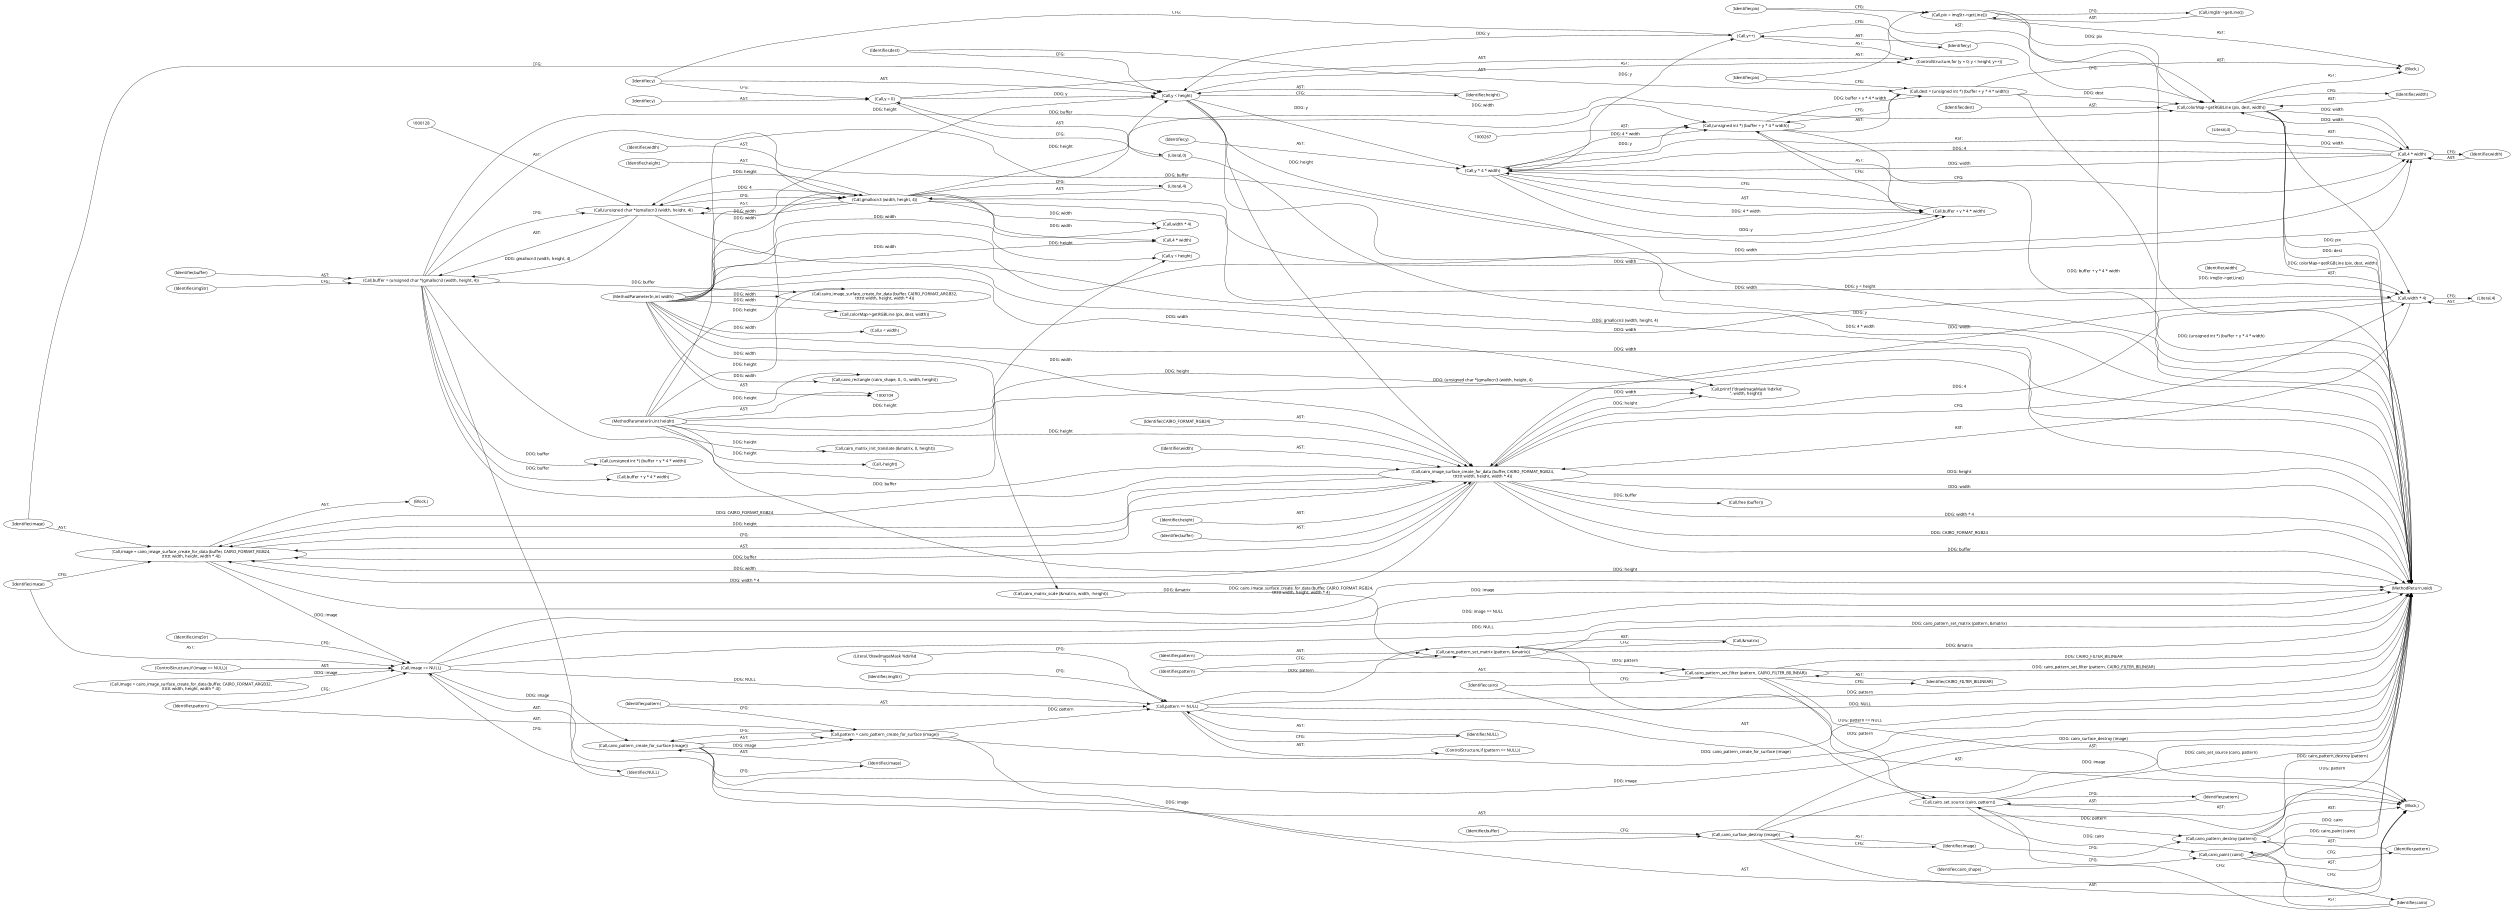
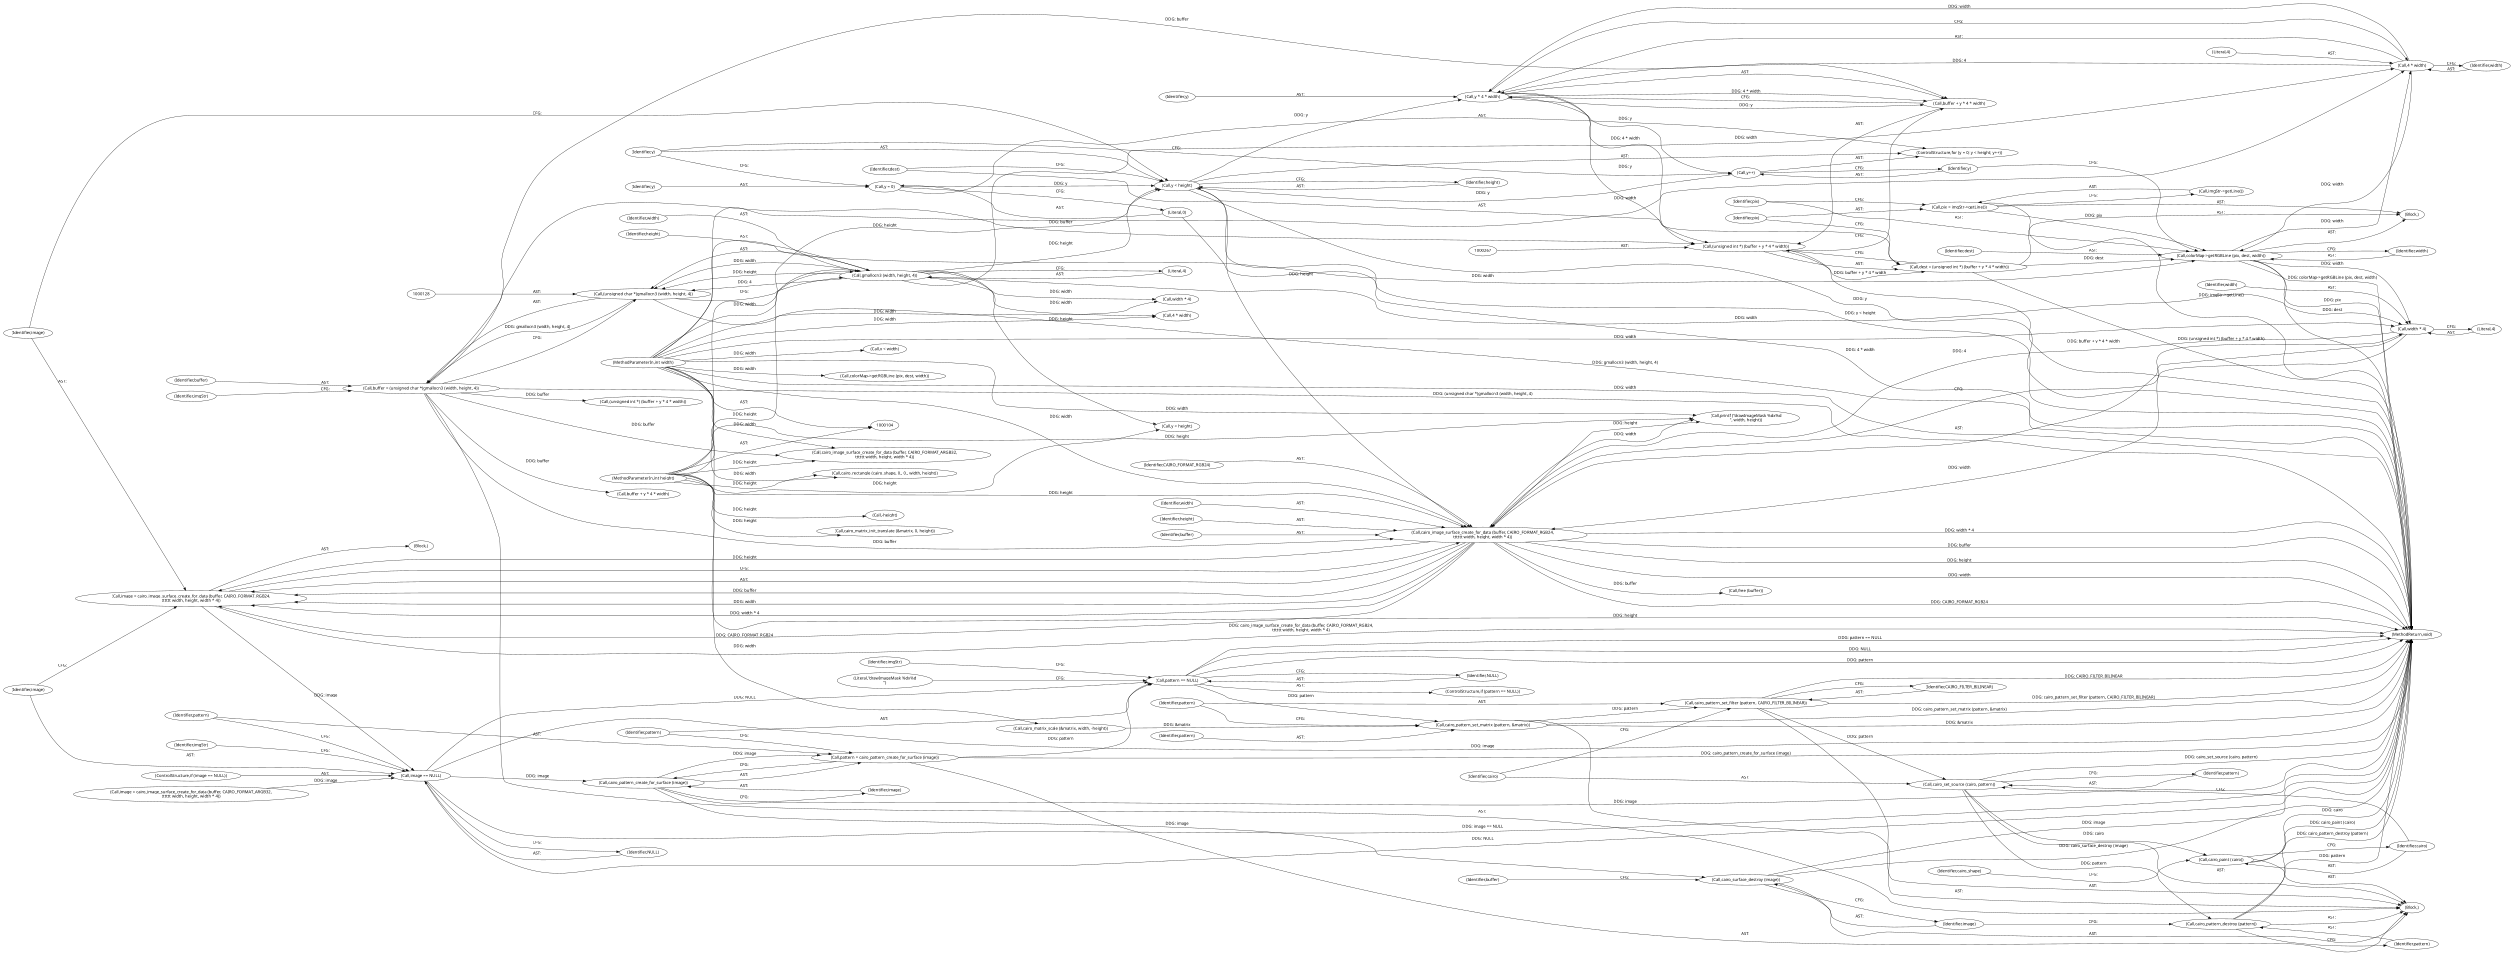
(1746, 641) -> none
